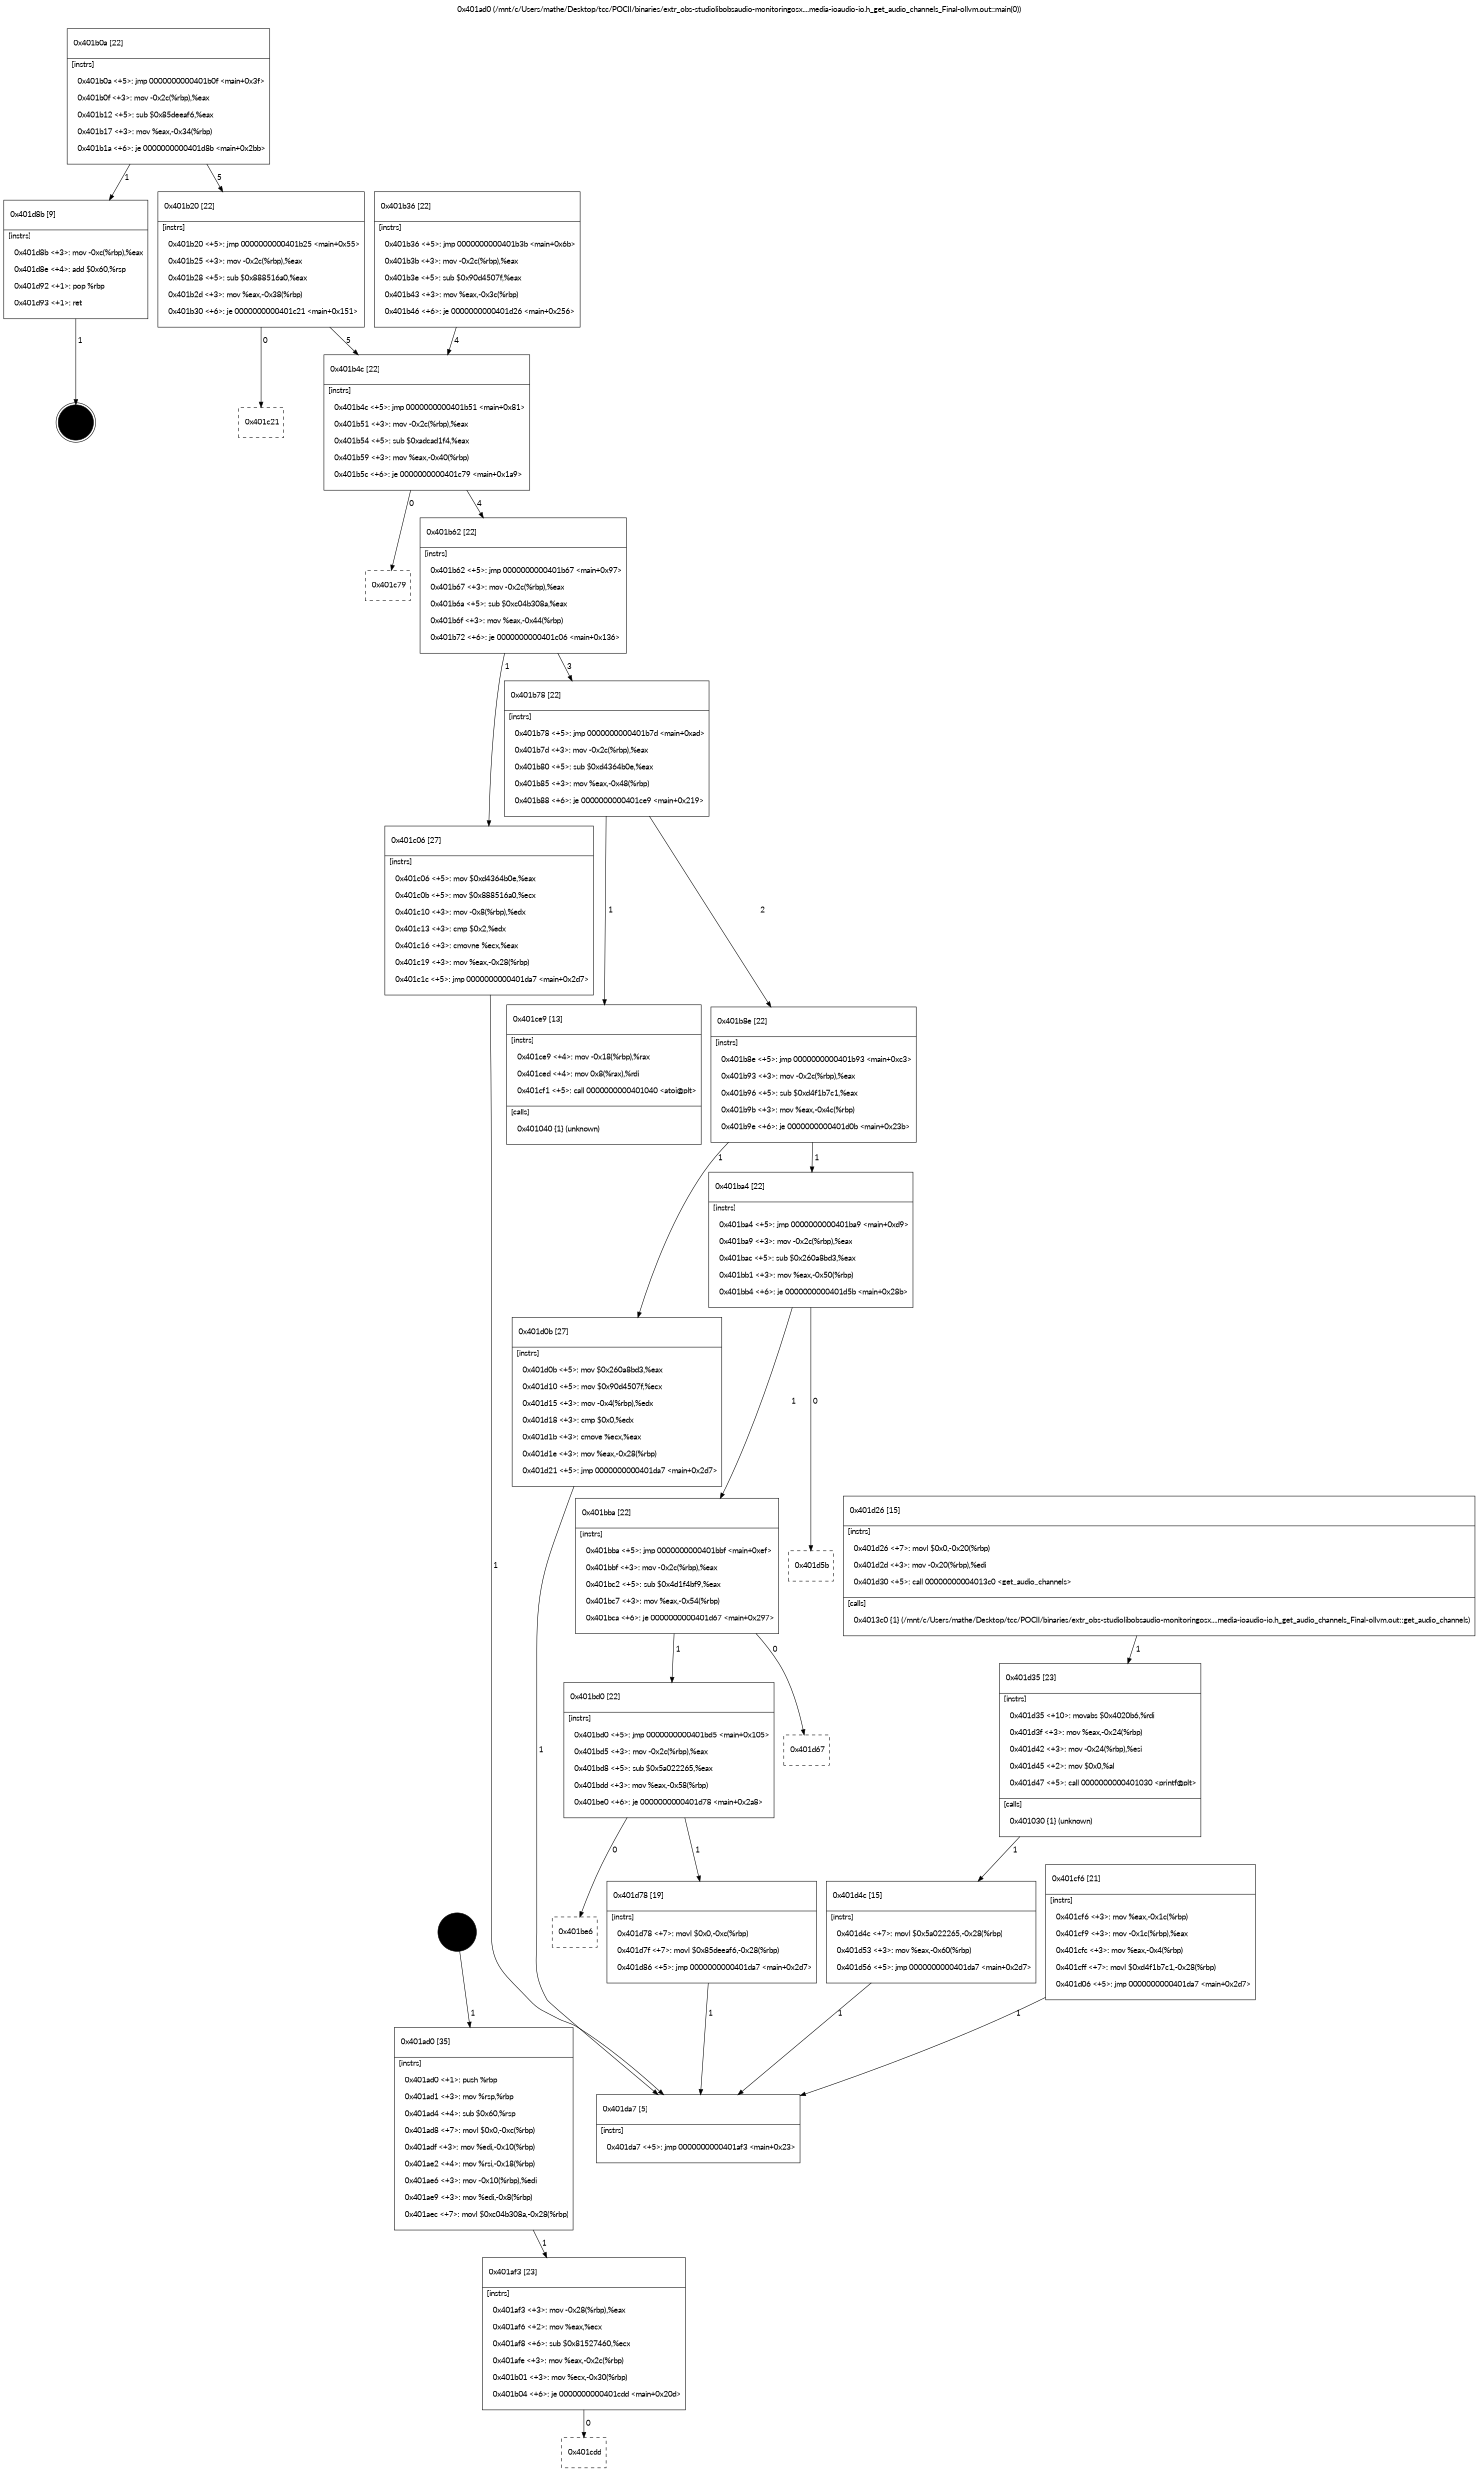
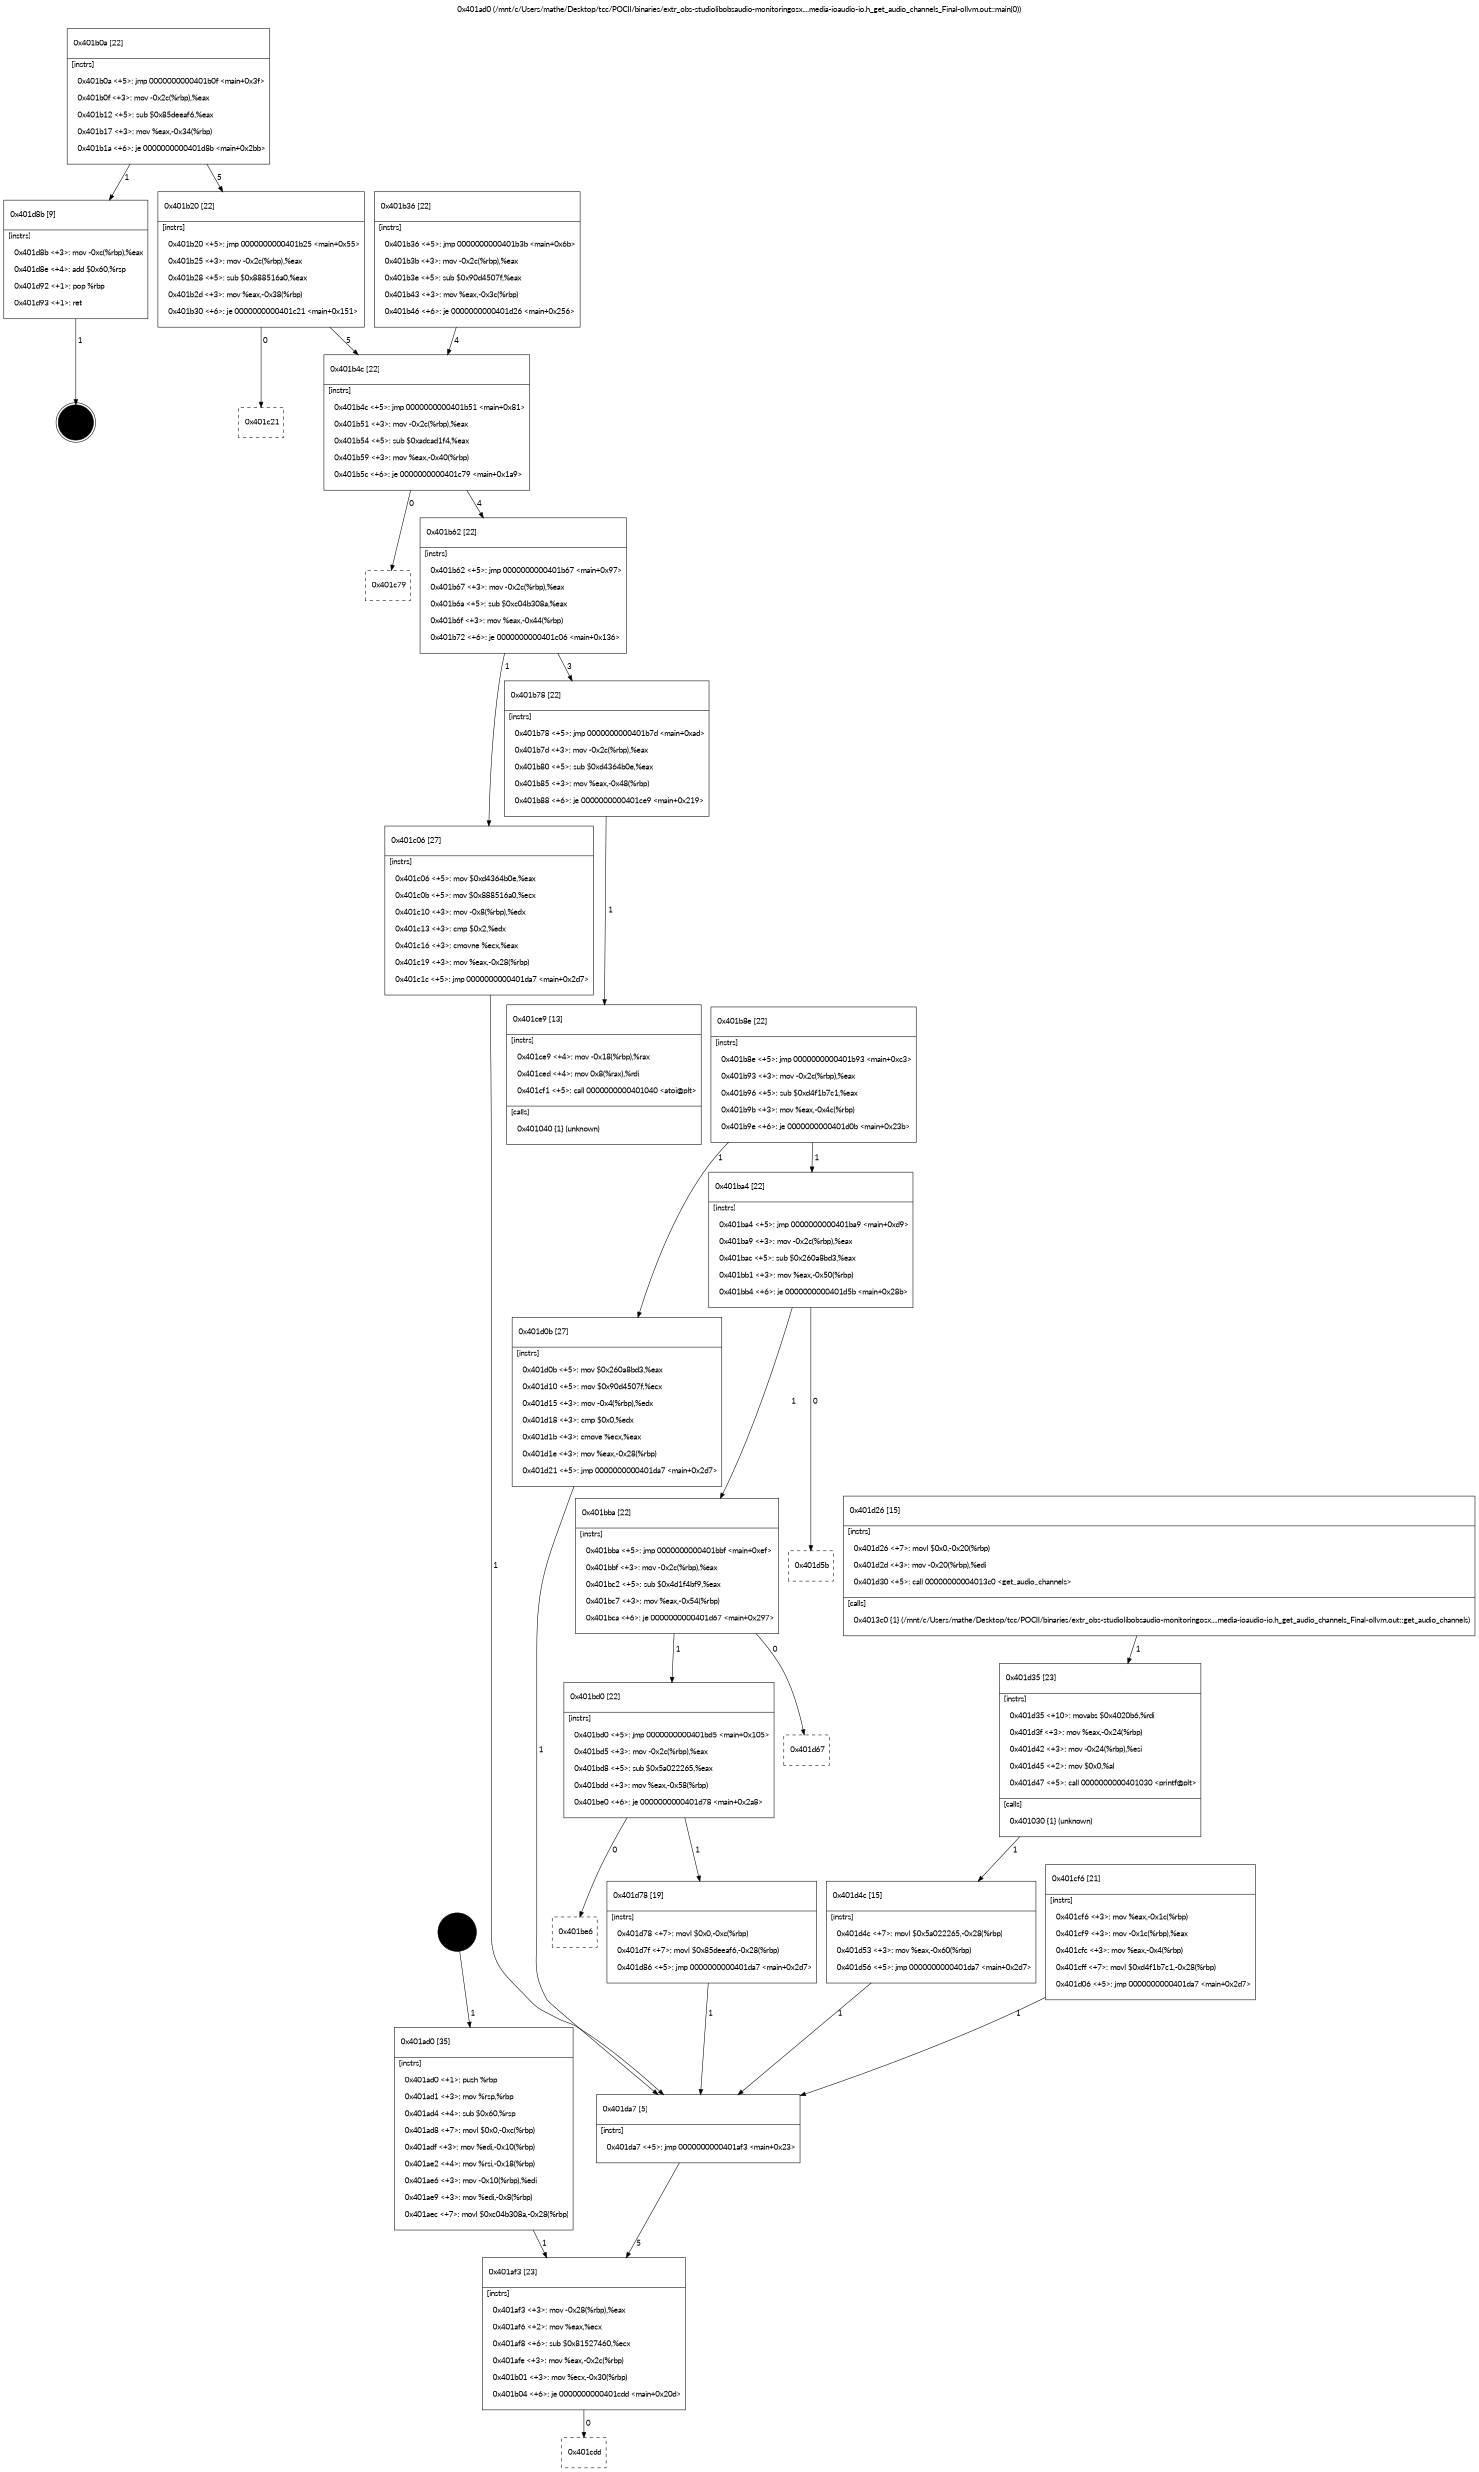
(709, 909) -> none
none -> (654, 2208)
